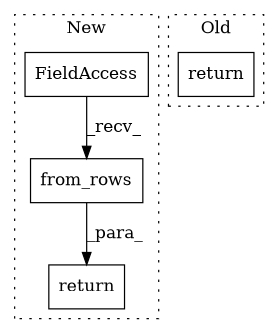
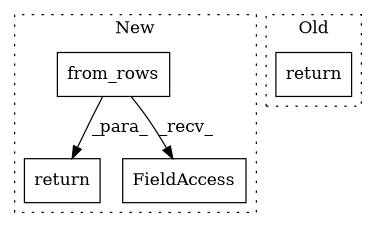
(87, 121) -> (150, 122)
